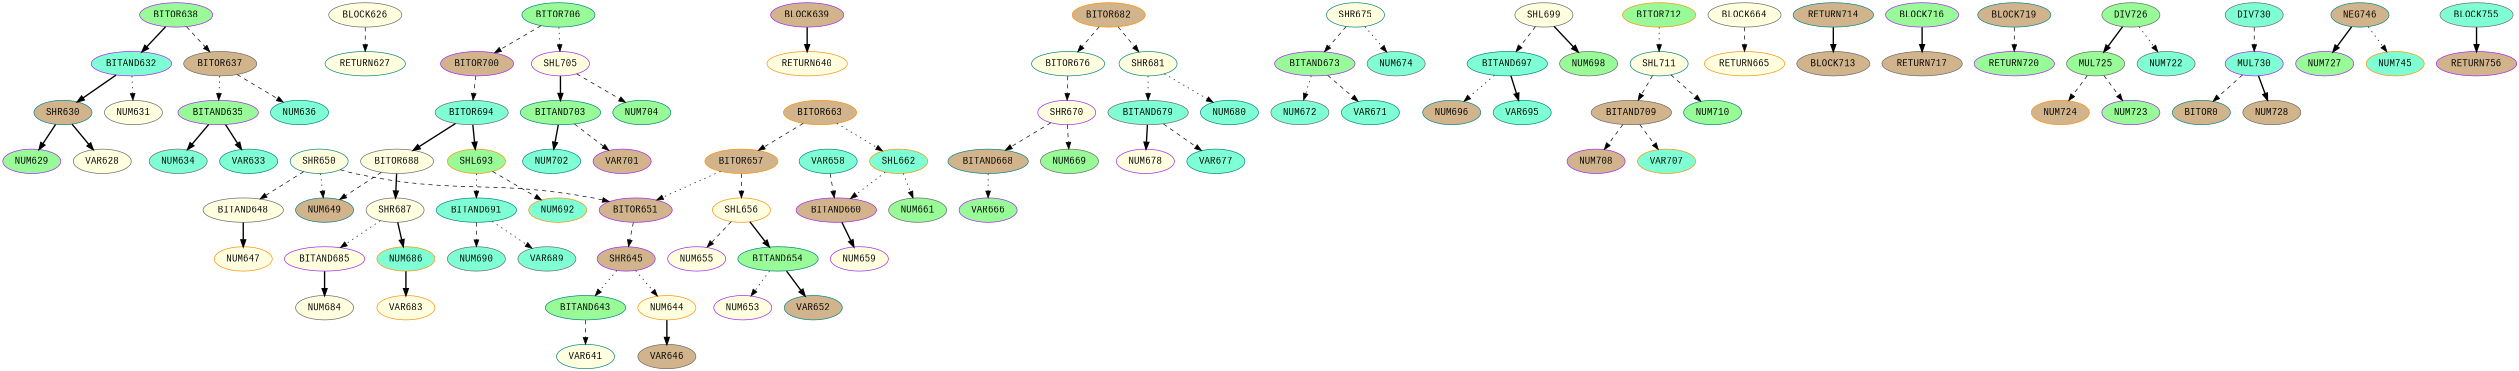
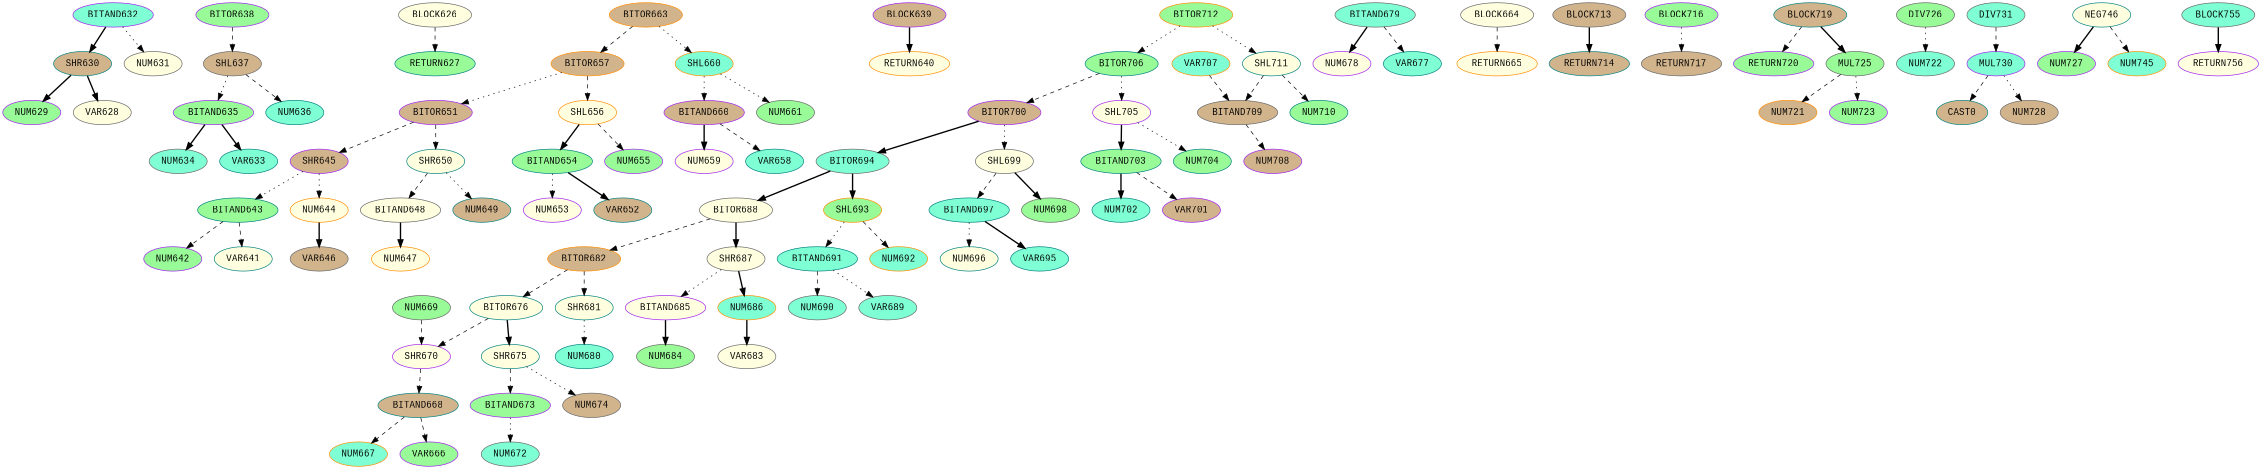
(2254, 15) -> (1996, 15)
(2360, 15) -> (2102, 15)
(1833, 36) -> (1589, 36)
(1922, 36) -> (1681, 36)
(156, 37) -> none
none -> (1162, 37)
(2115, 37) -> (1830, 37)
(2376, 37) -> (2117, 37)
(220, 64) -> (232, 64)
(365, 64) -> (435, 64)
(1396, 64) -> (592, 405)
(2477, 64) -> (2218, 64)
(475, 85) -> (932, 136)
(1148, 85) -> none
(2111, 85) -> (1856, 85)
(2262, 85) -> (2011, 85)
(598, 86) -> (1159, 135)
(1370, 113) -> none
(1452, 113) -> (969, 259)
(2060, 113) -> (1788, 113)
(2201, 113) -> (1962, 113)
none -> (1004, 134)
(1068, 134) -> (422, 329)
(1647, 134) -> (1217, 85)
(899, 161) -> (704, 64)
(832, 182) -> (737, 135)
(988, 182) -> (423, 426)
(363, 184) -> (663, 233)
(471, 187) -> (436, 134)
none -> (173, 259)
(697, 259) -> (634, 161)
(325, 308) -> (666, 357)
(406, 308) -> (747, 357)
none -> (508, 329)
none -> (358, 454)
